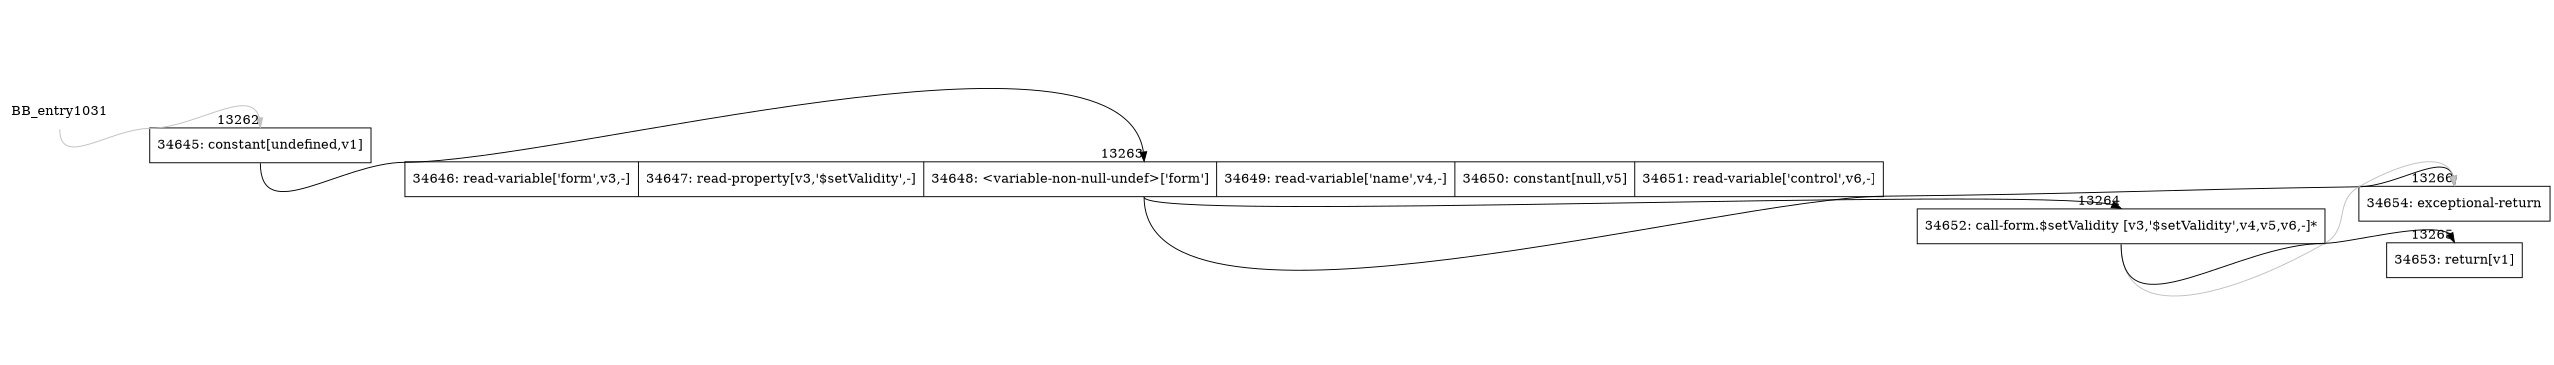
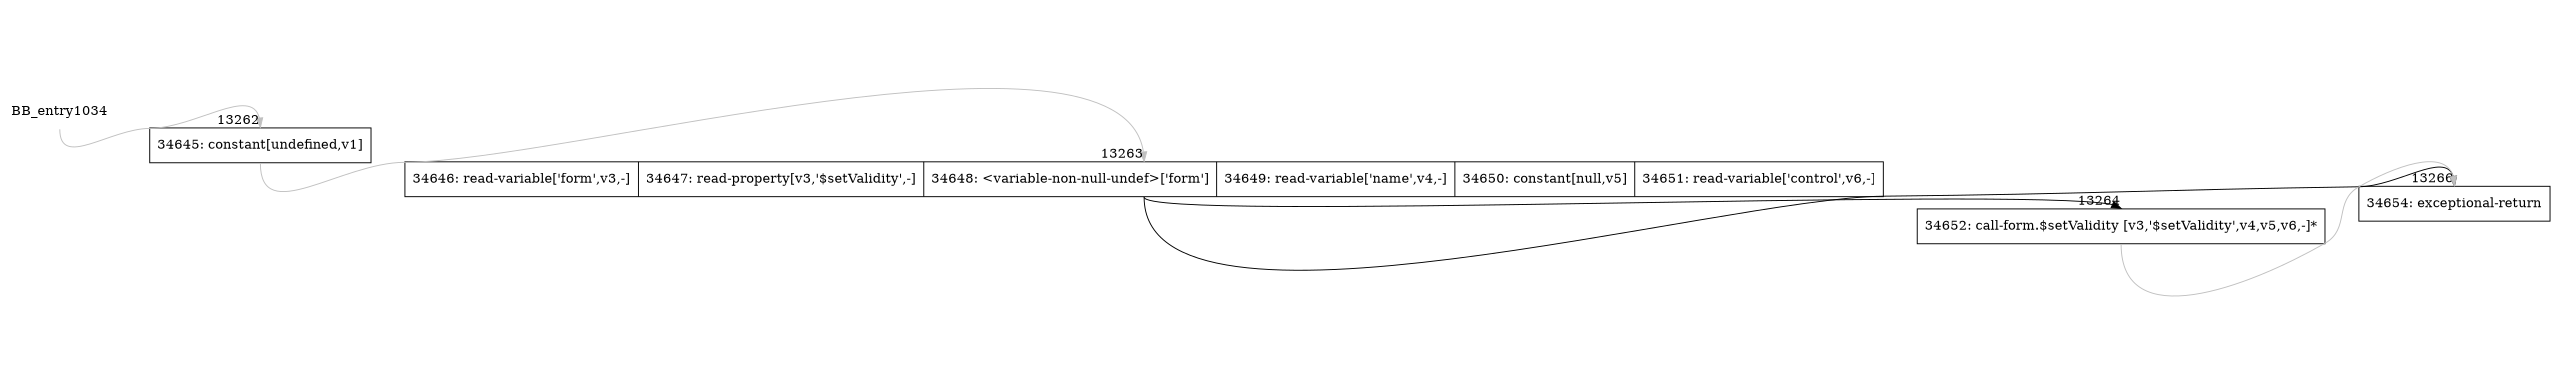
(60, 111) -> (60, 111)
(702, 120) -> (702, 120)
(2454, 260) -> none
